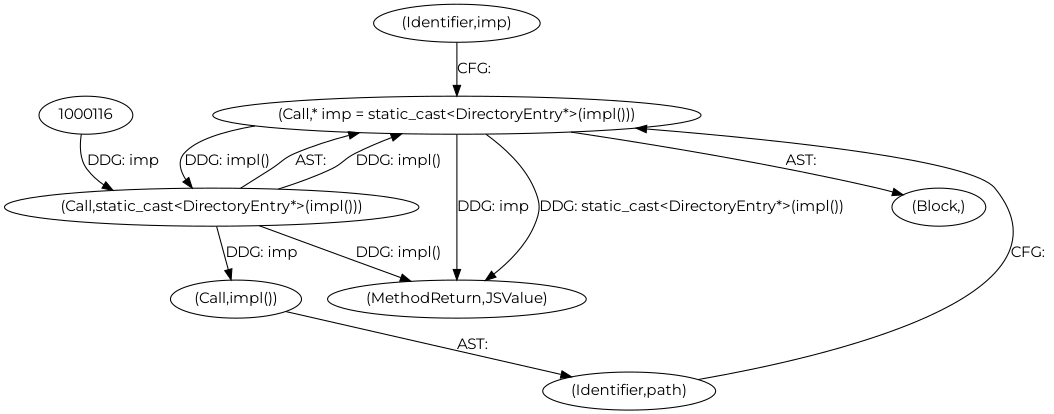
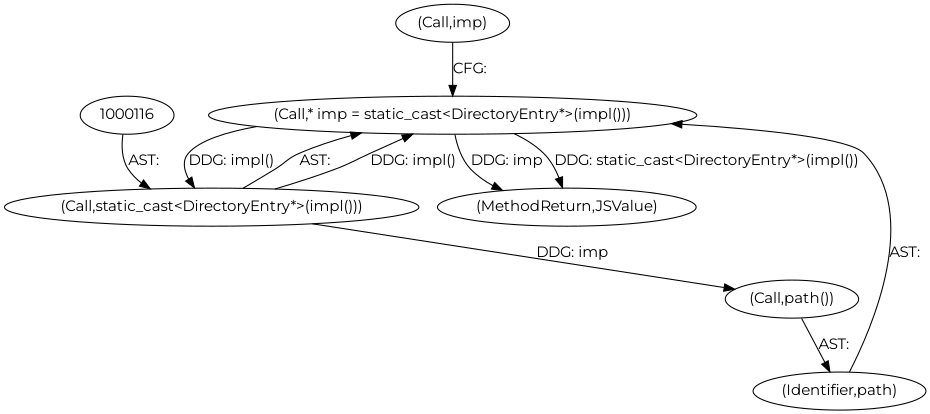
(457, 23) -> (453, 23)
(123, 161) -> (146, 161)
(939, 207) -> none
(330, 252) -> none
(1030, 253) -> (907, 253)
(236, 299) -> (792, 299)
